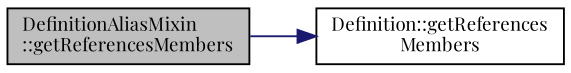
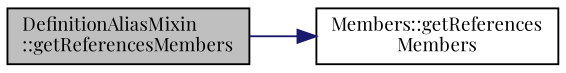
(440, 36) -> (437, 36)
